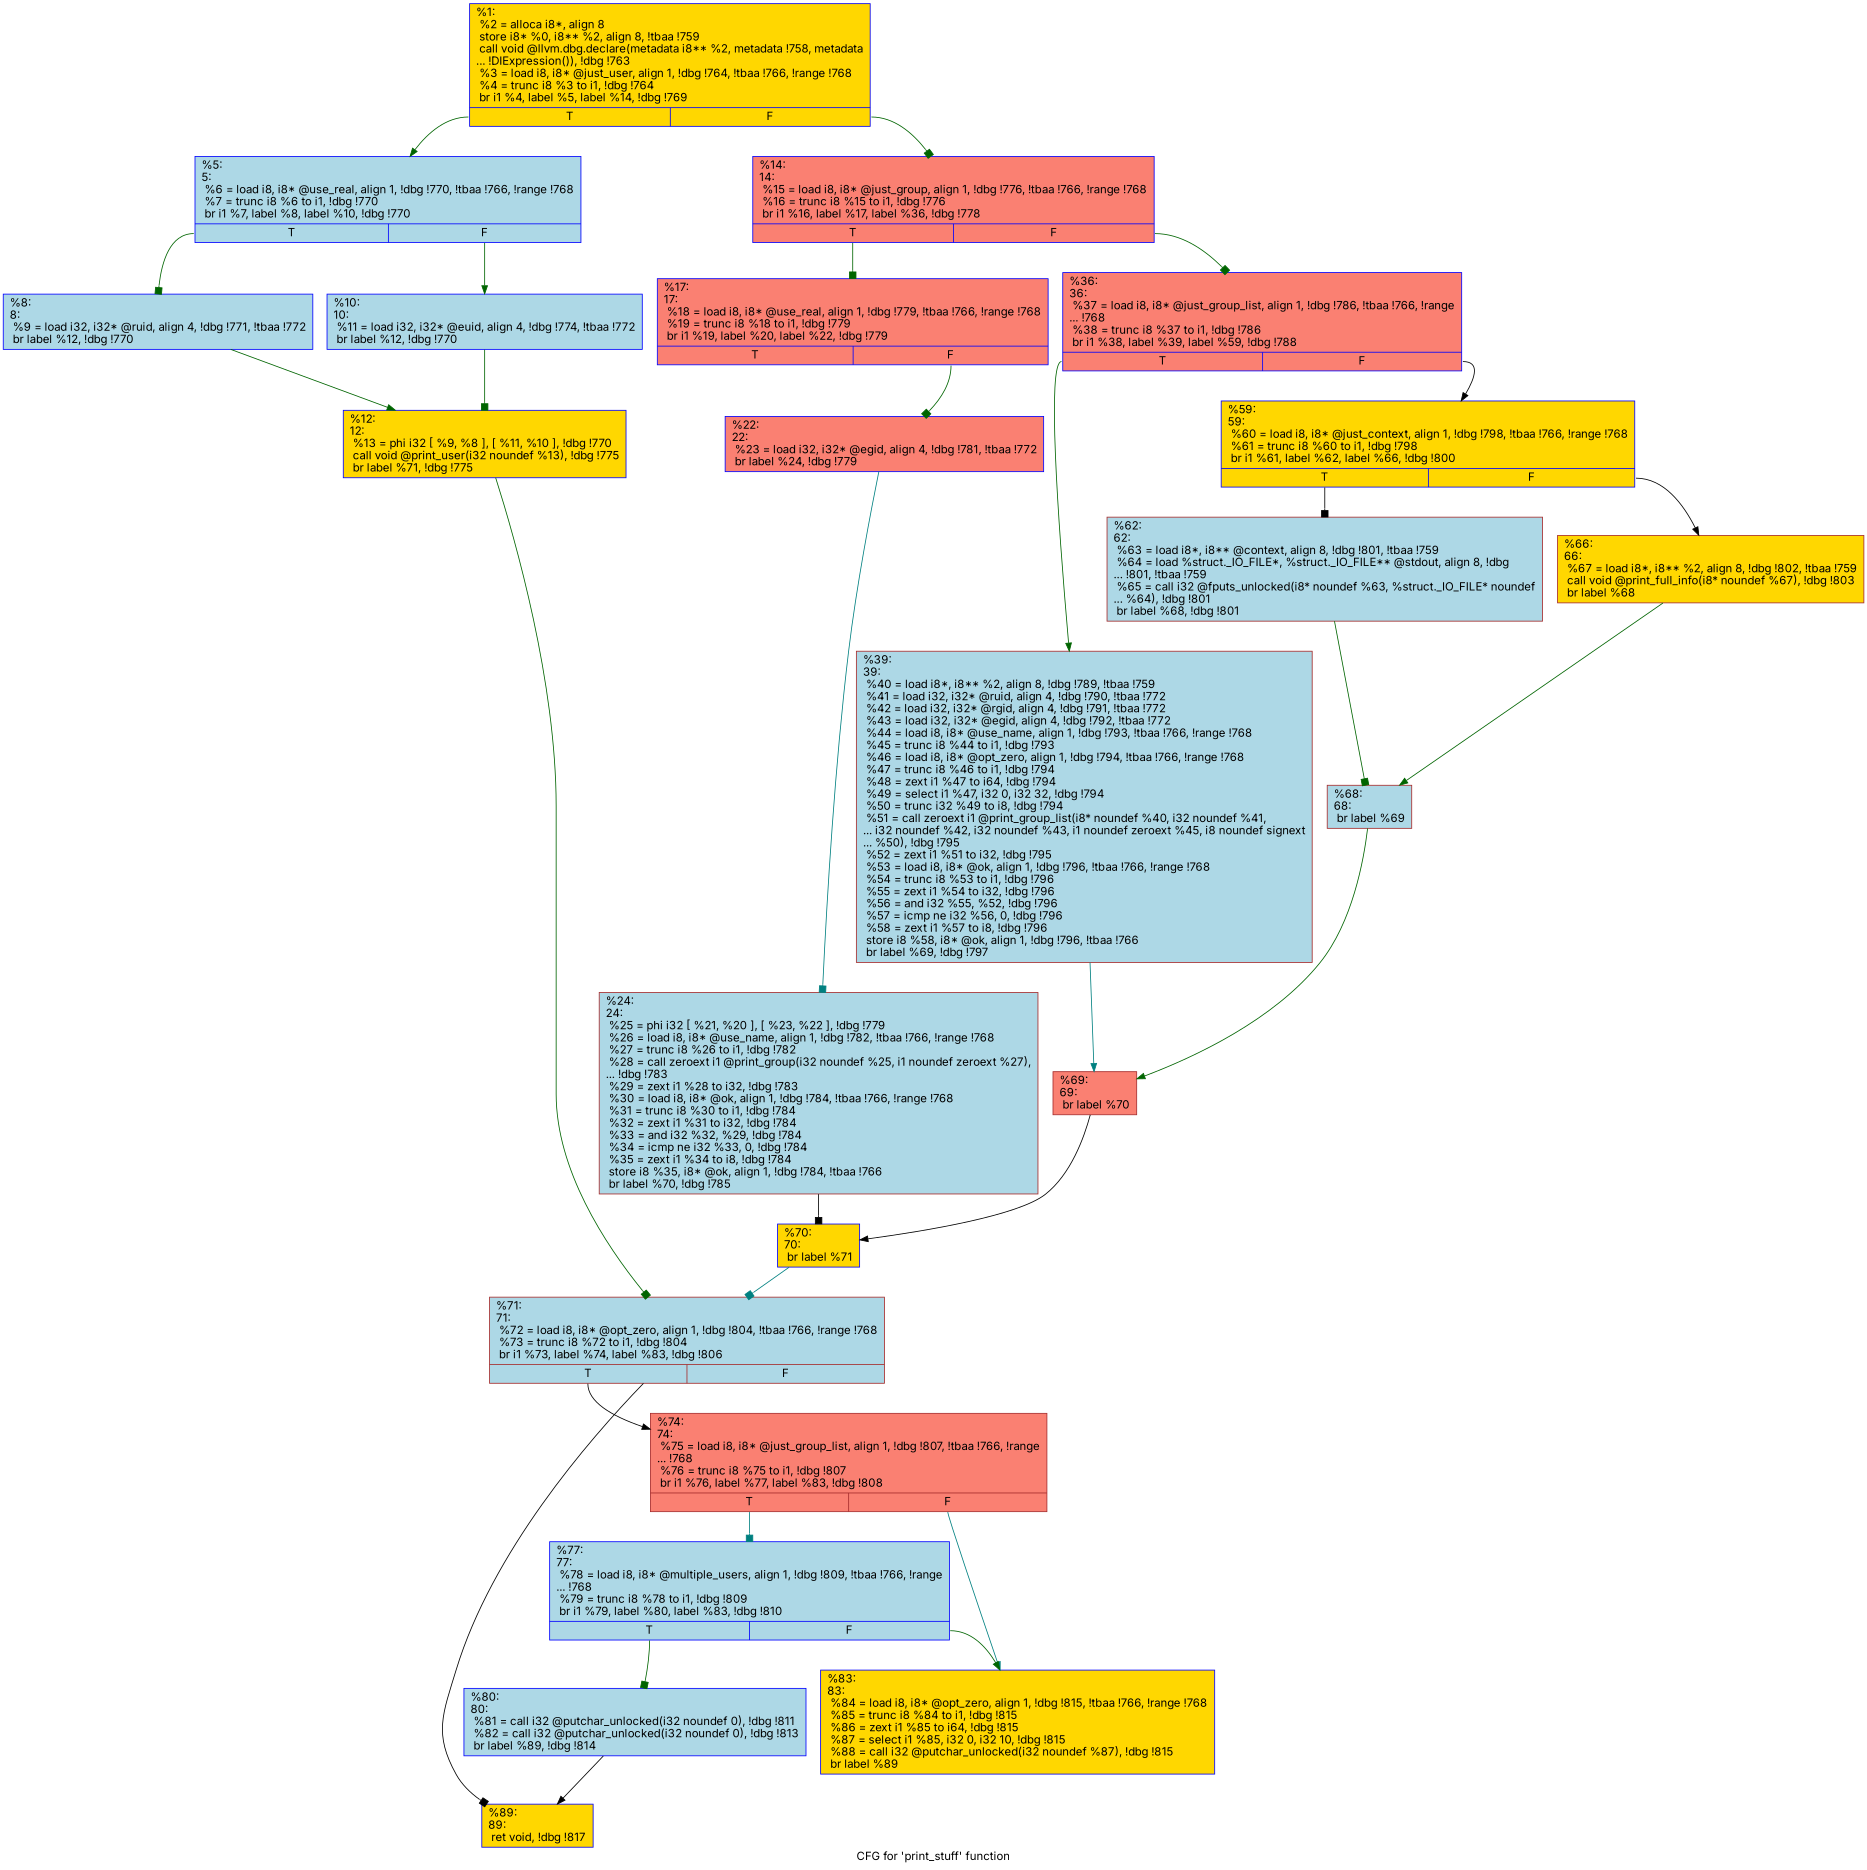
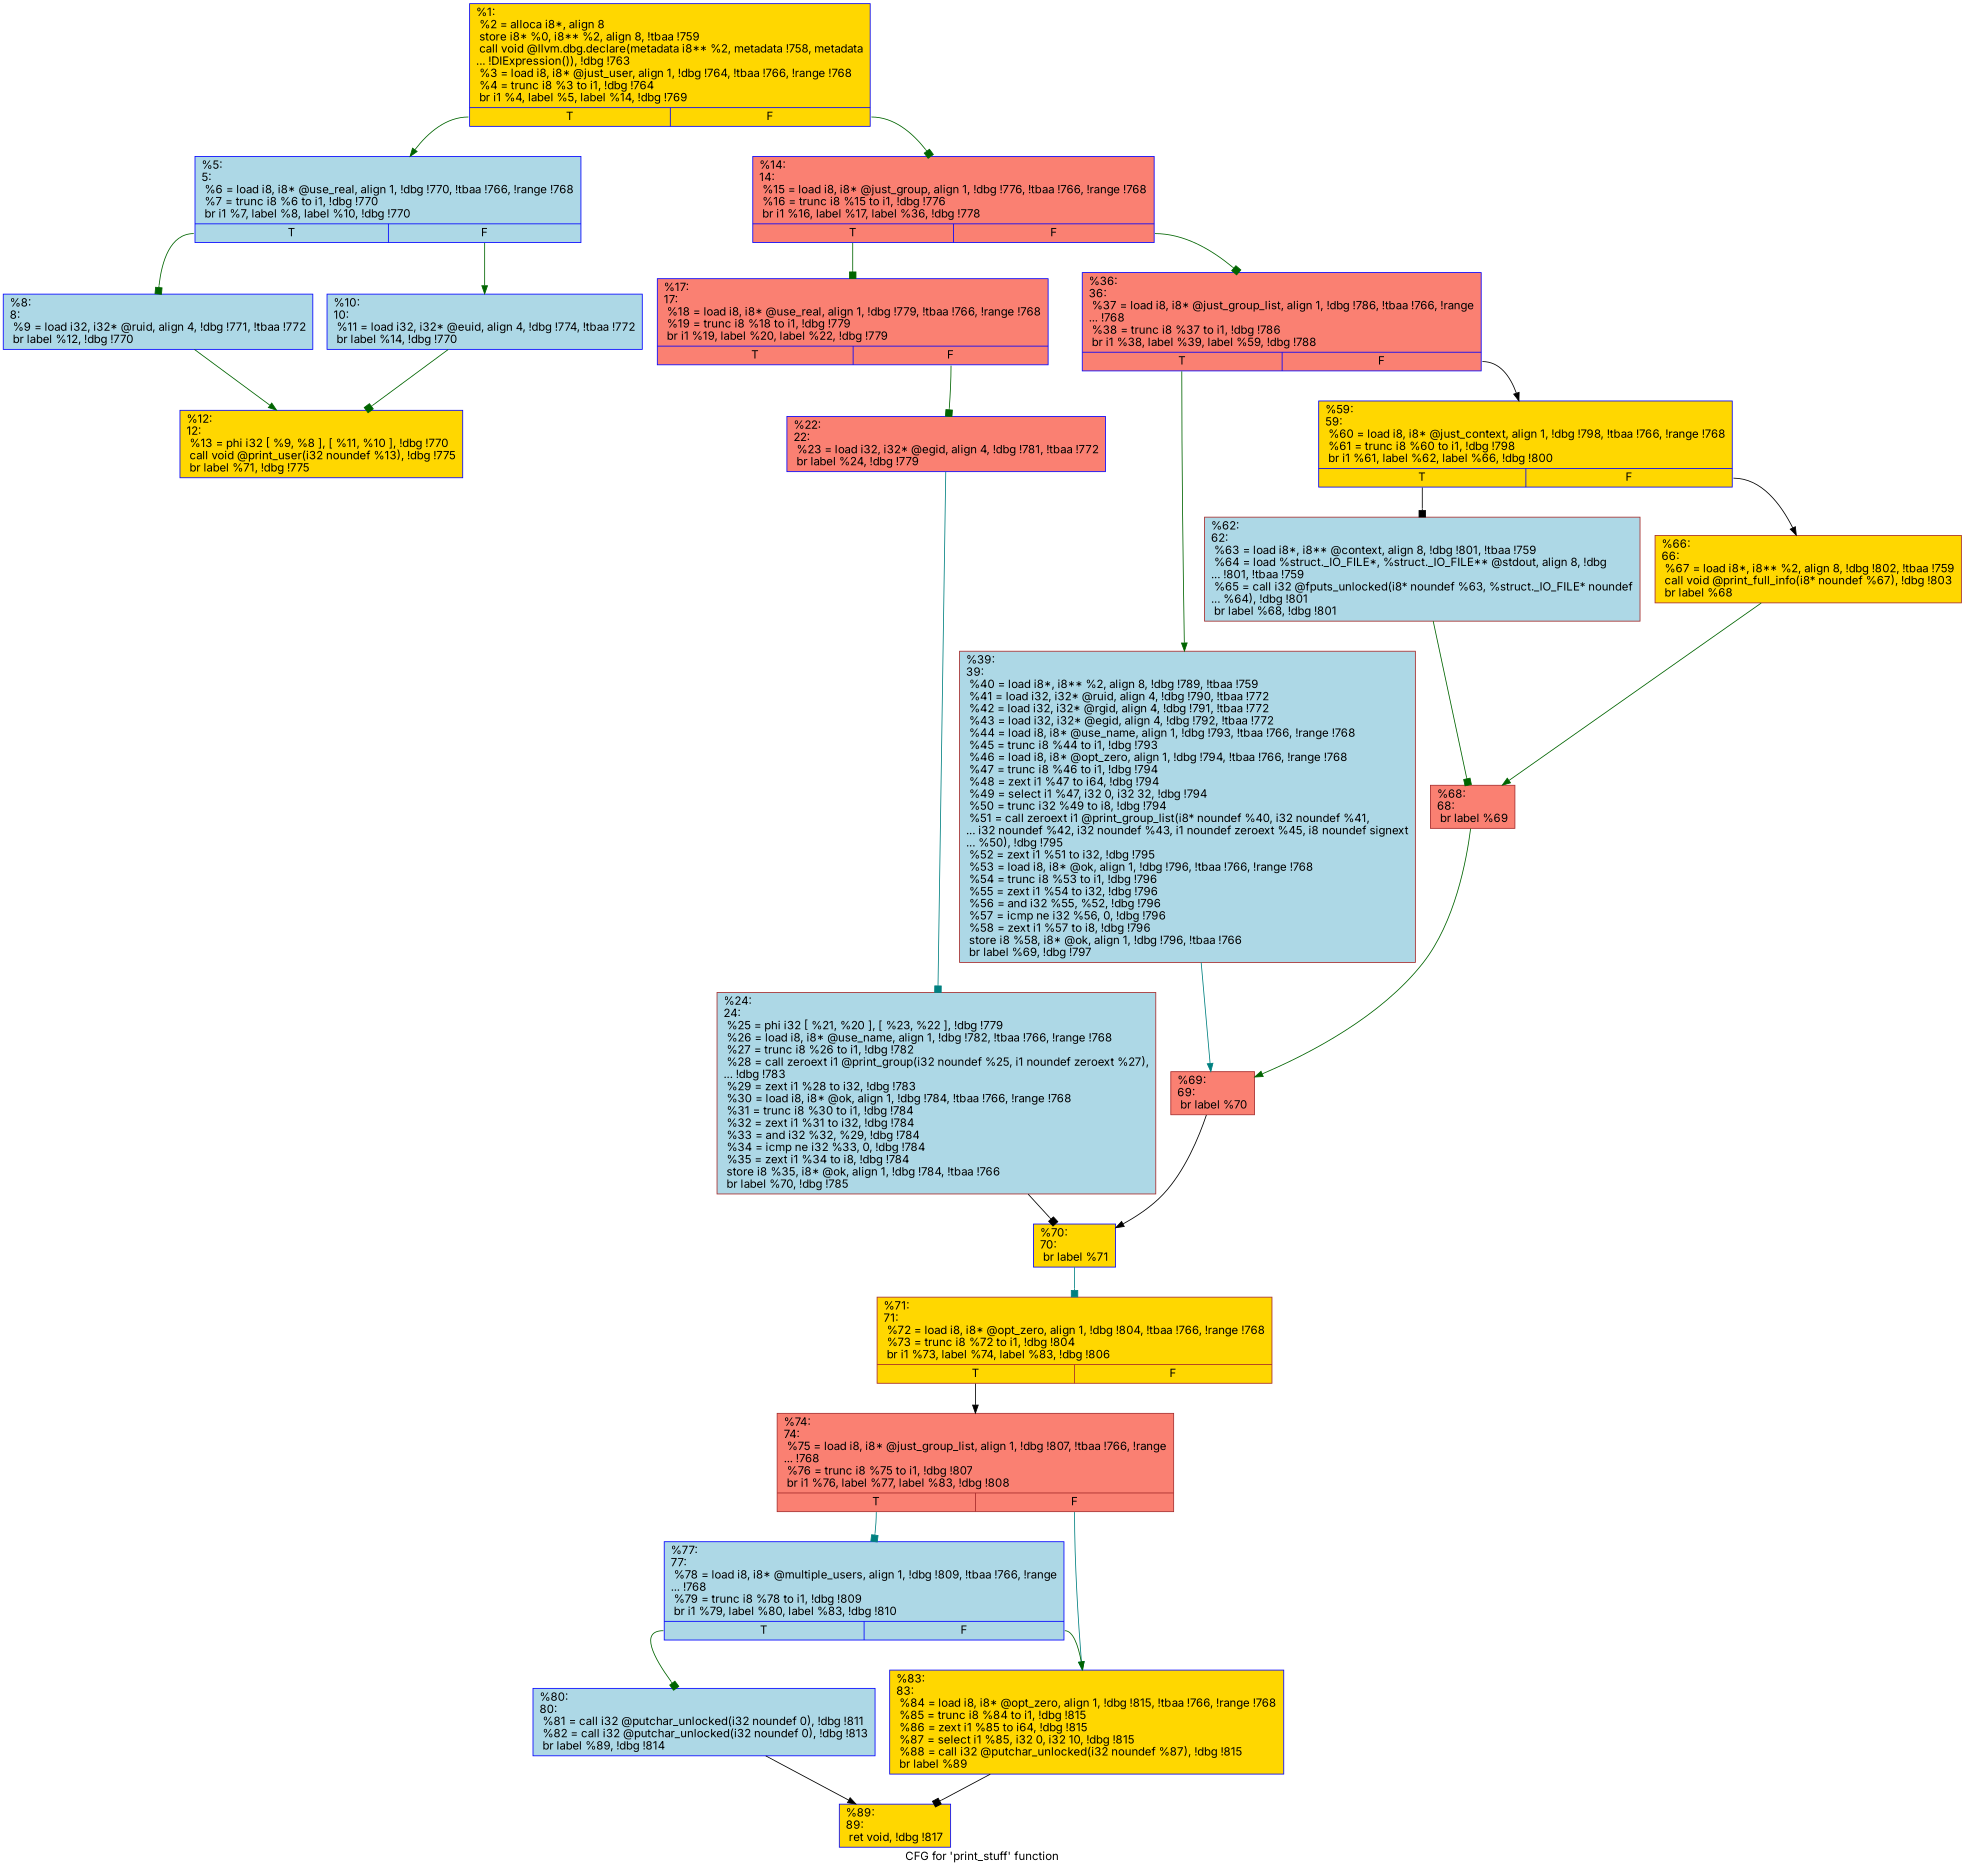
(396, 340) -> (396, 340)
(1369, 807) -> (1473, 807)
(556, 892) -> none
(687, 1340) -> (1075, 1340)
(496, 1577) -> (966, 1787)
